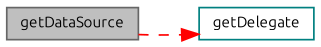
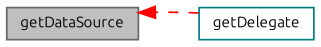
(160, 35) -> (177, 12)
